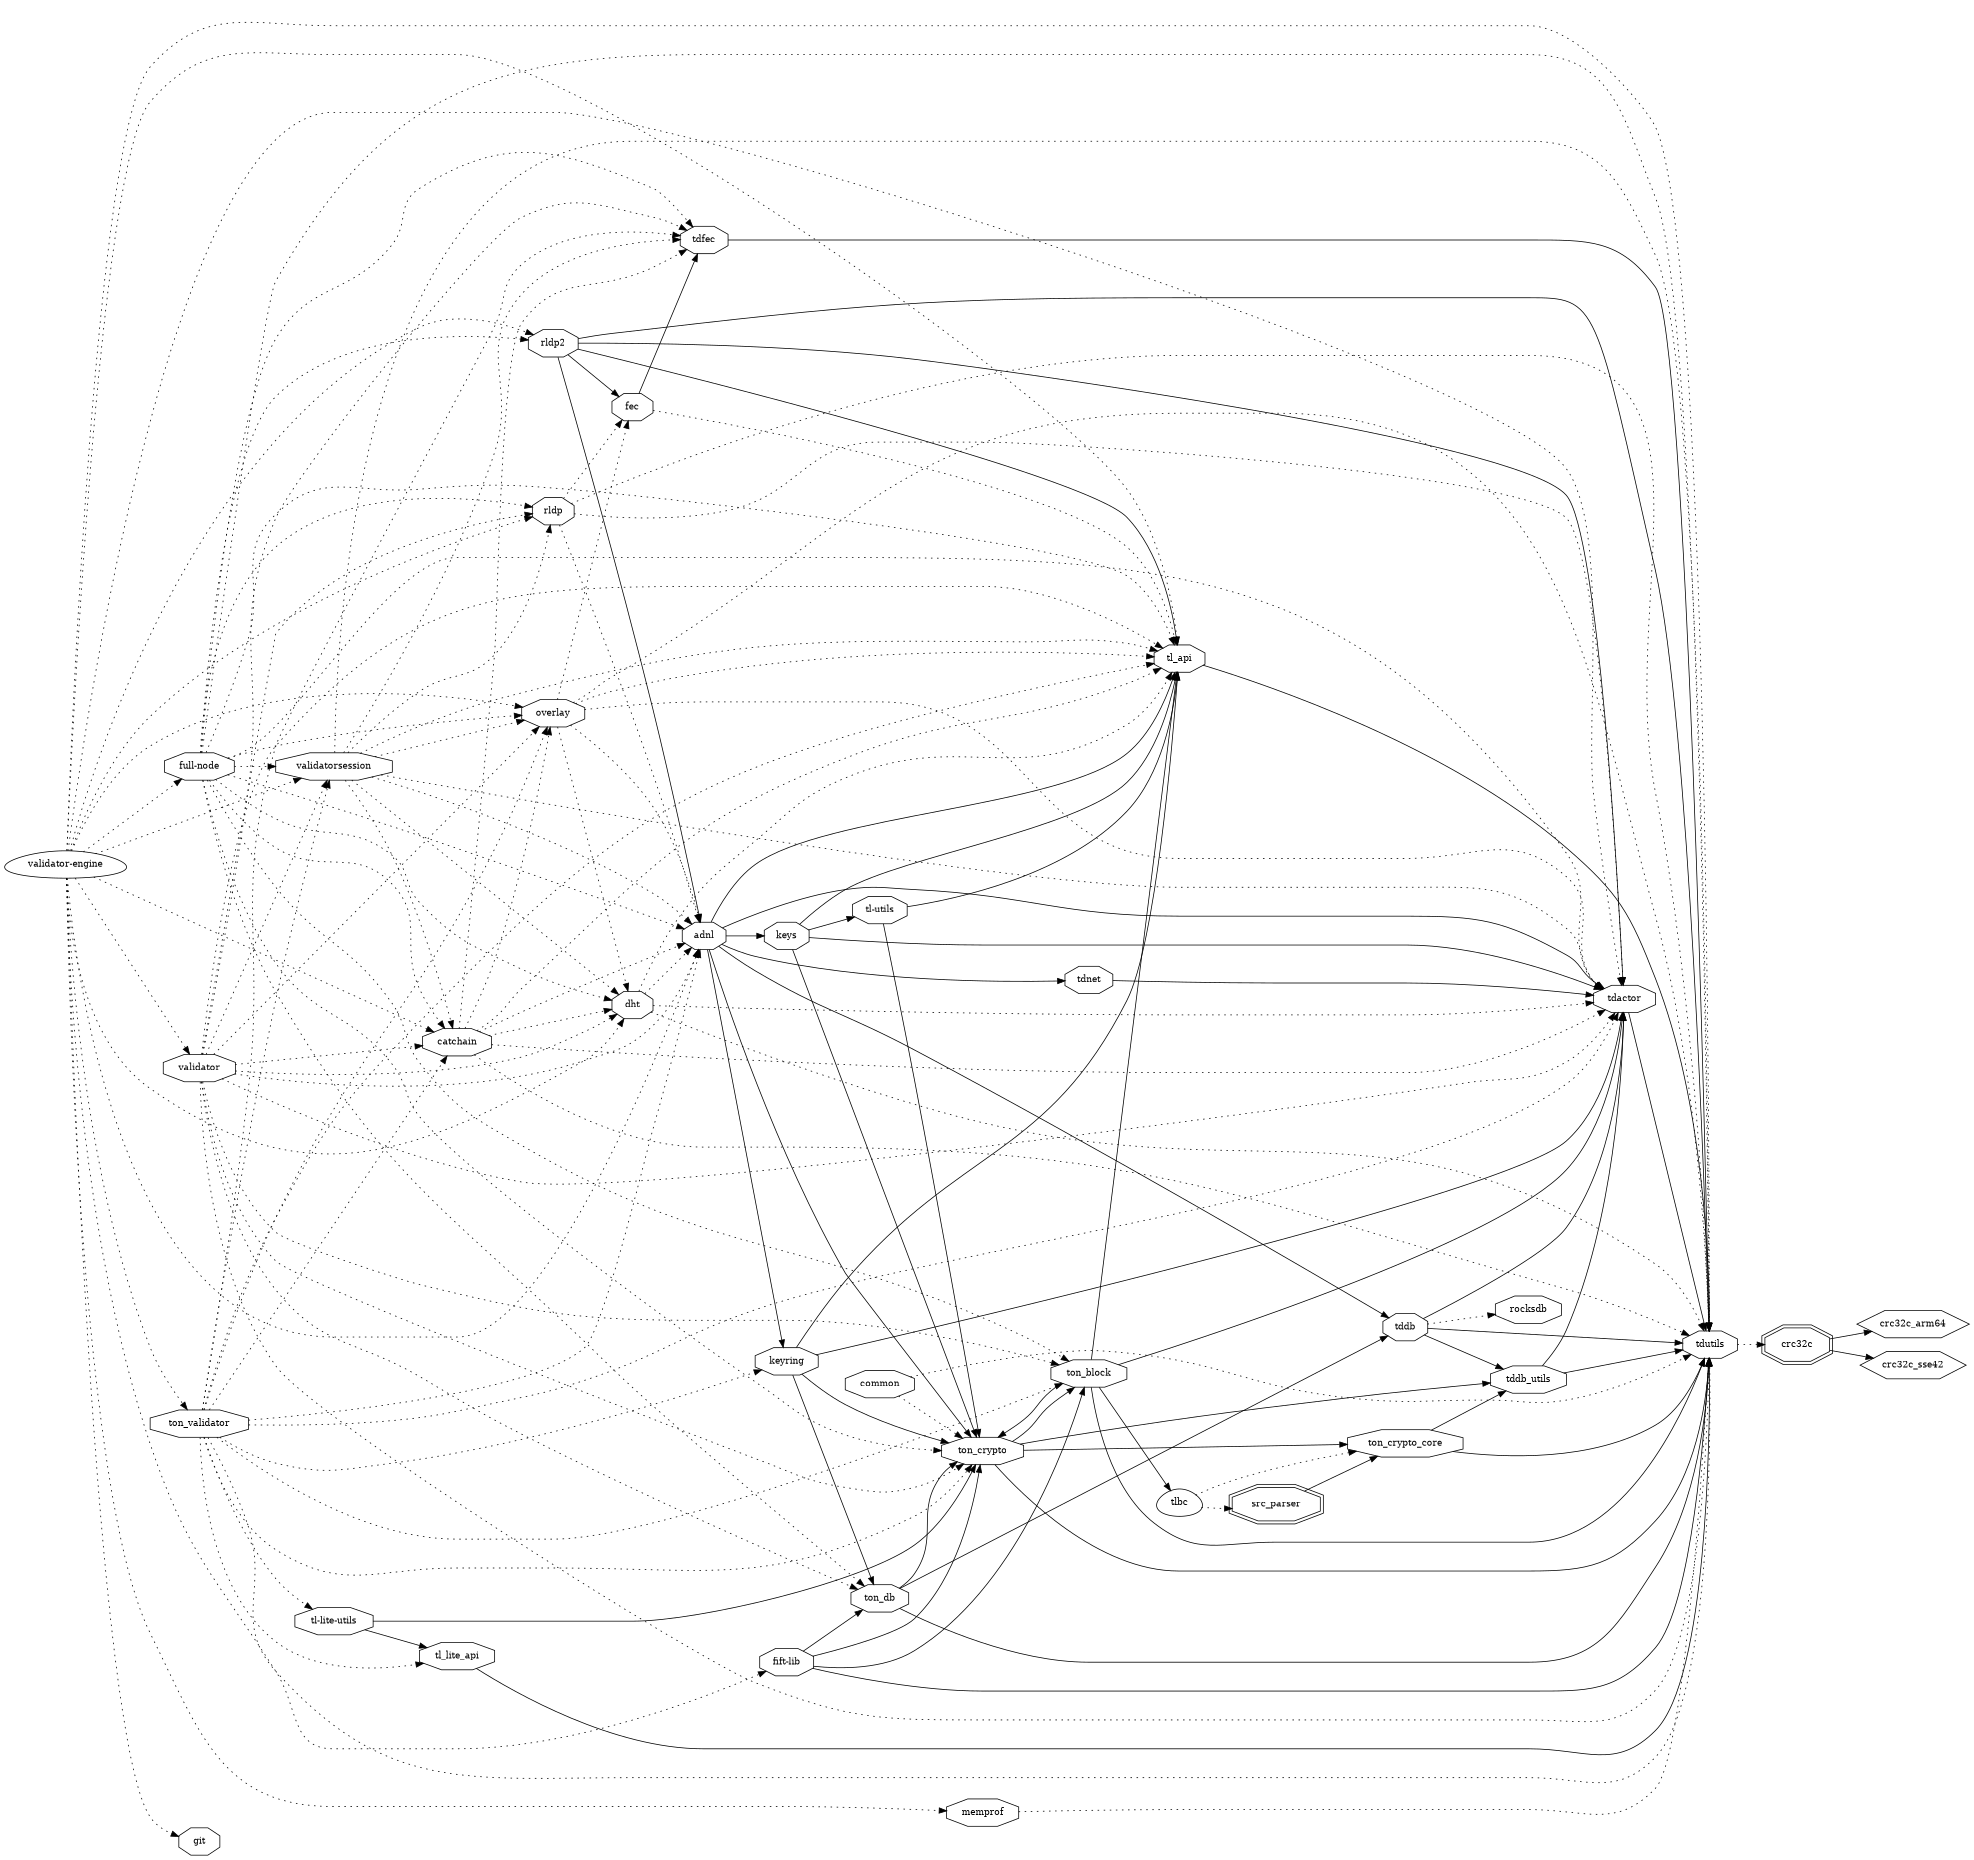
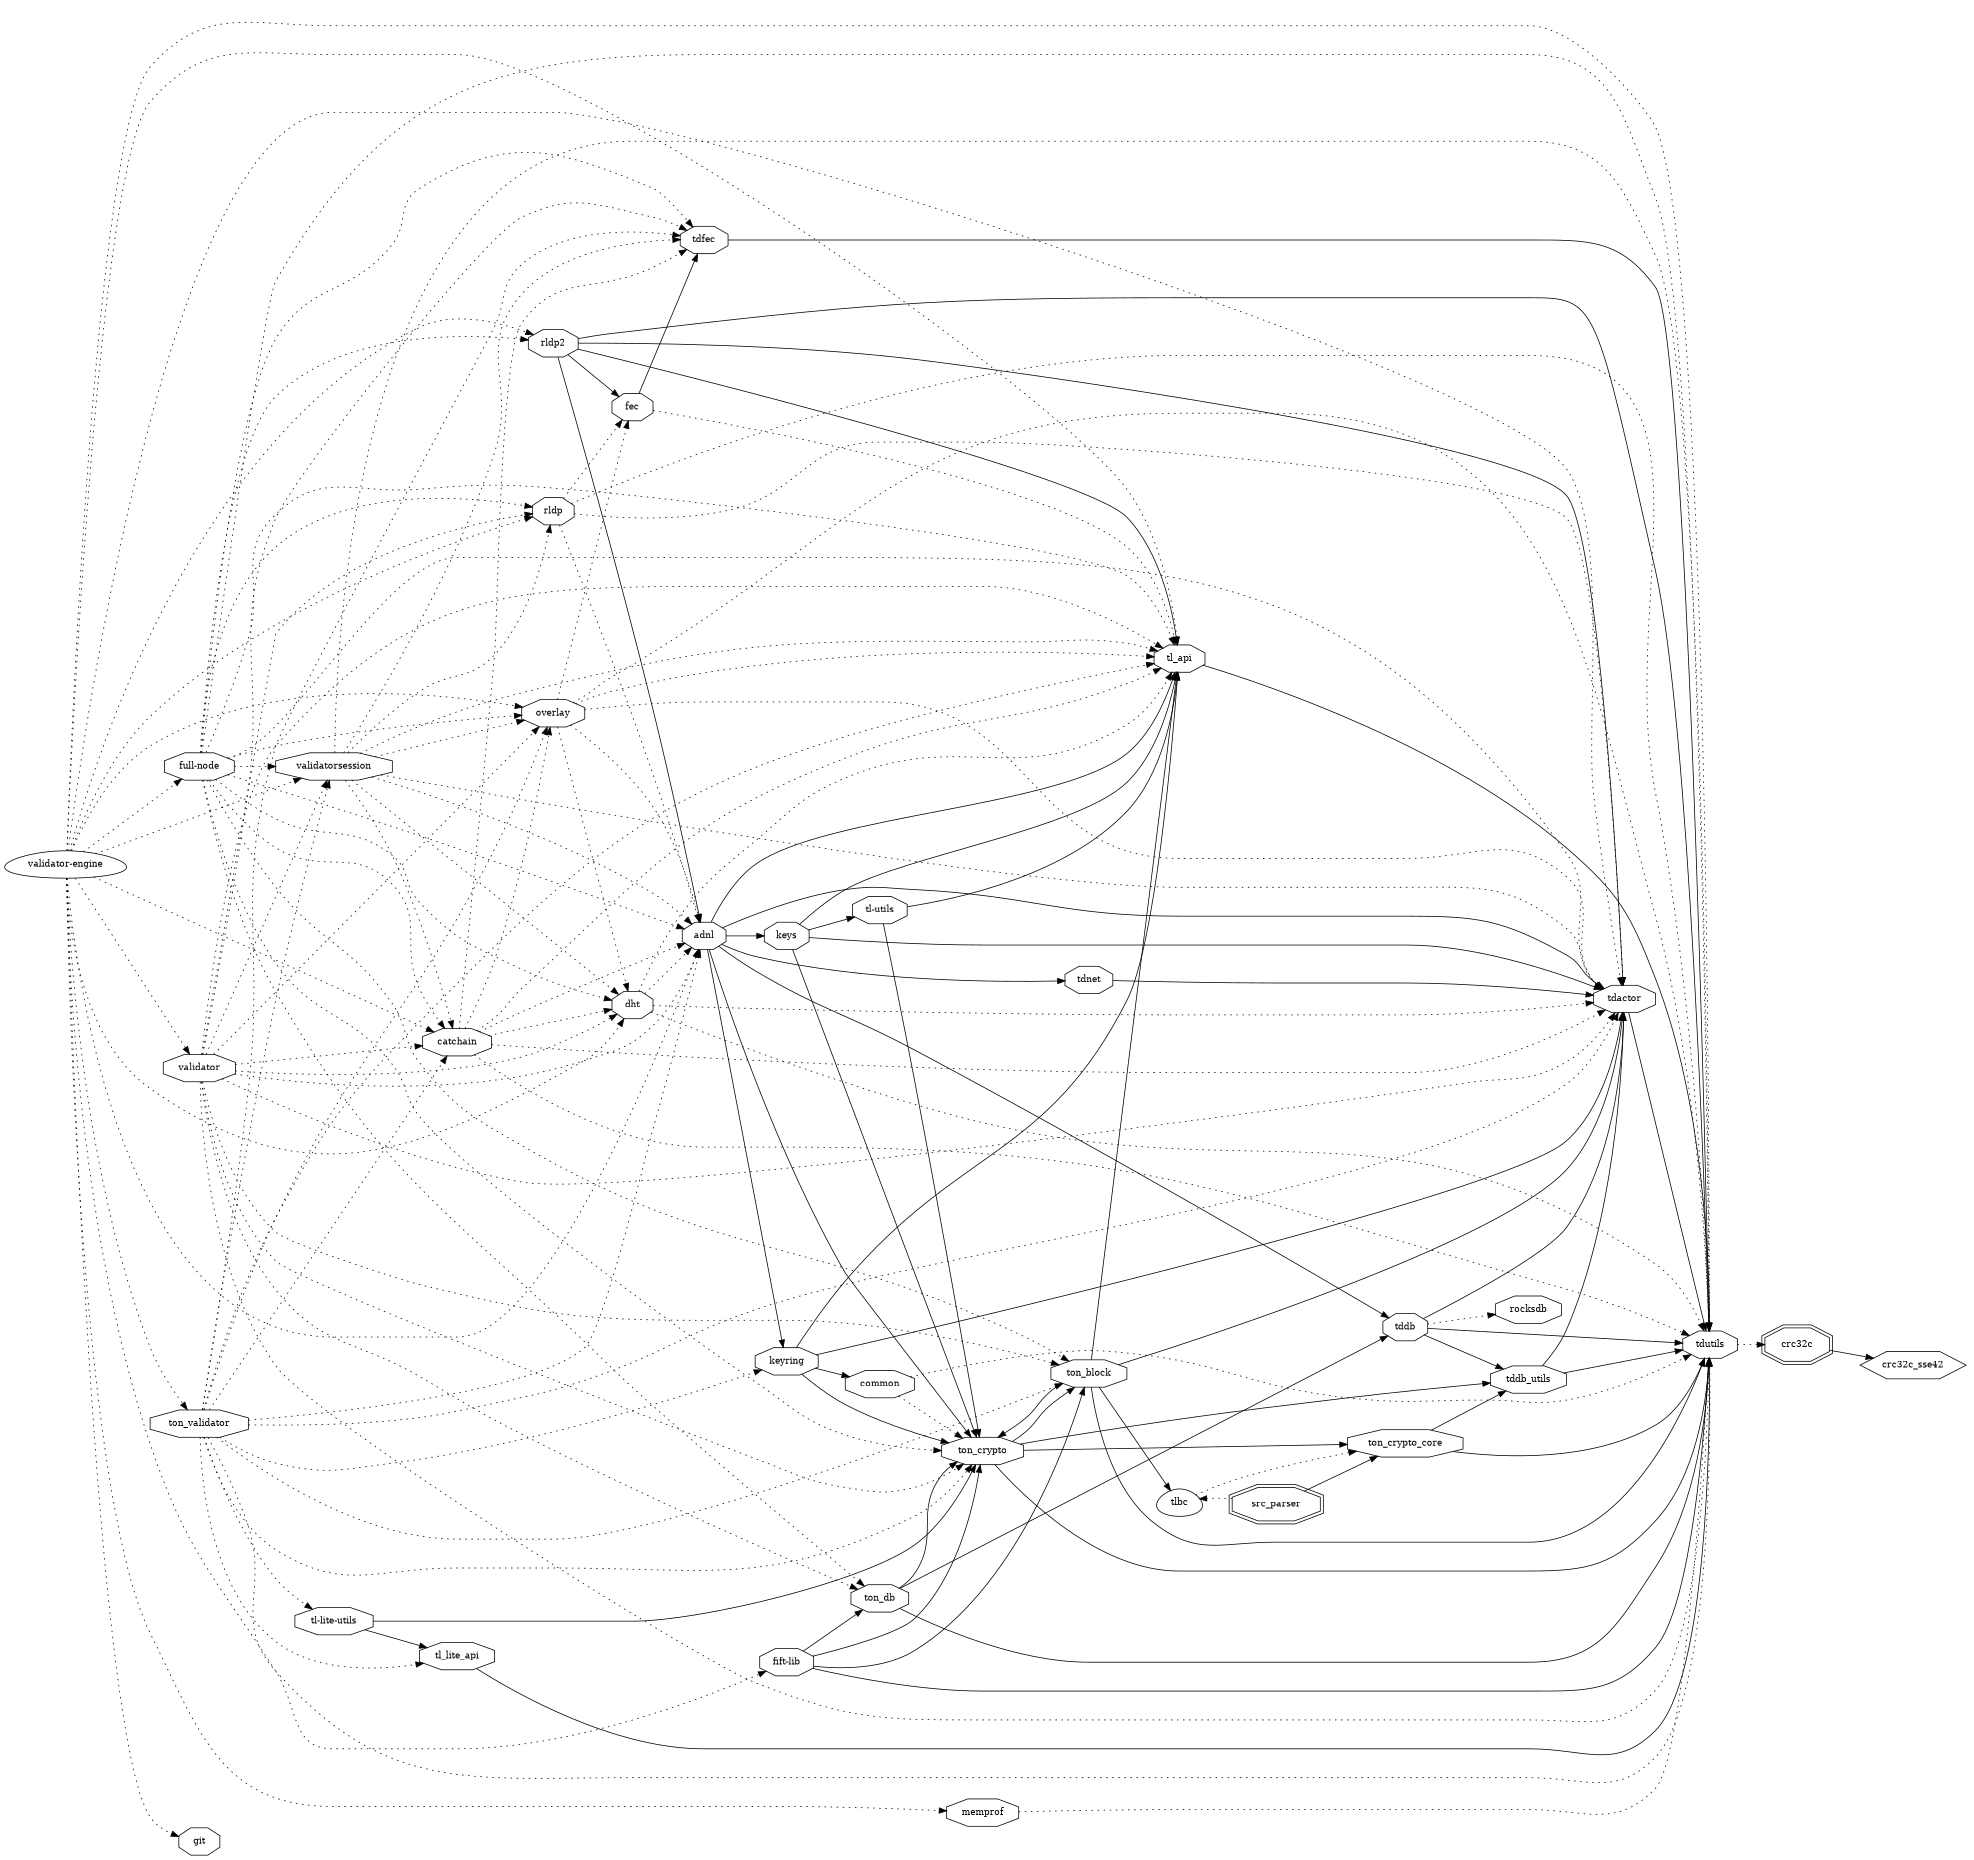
(1913, 1324) -> none
(832, 1476) -> (829, 1372)
(1213, 1508) -> (1220, 1498)
